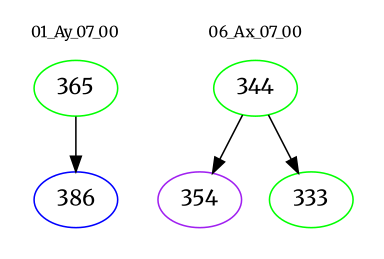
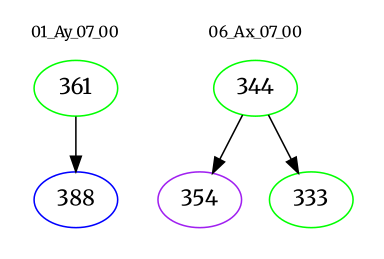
(76, 88) -> (76, 88)
(76, 200) -> (76, 200)
